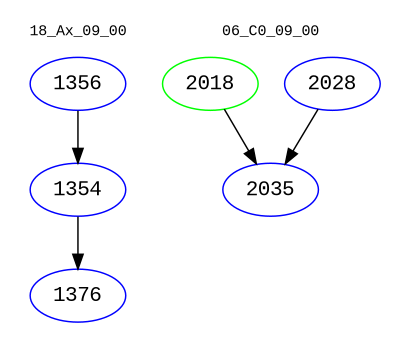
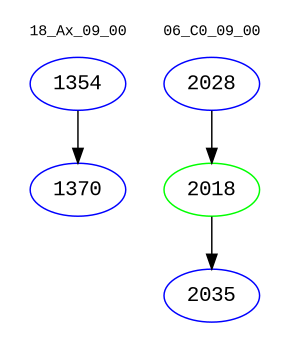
(78, 84) -> none
(306, 130) -> (212, 130)
(78, 296) -> (78, 190)
